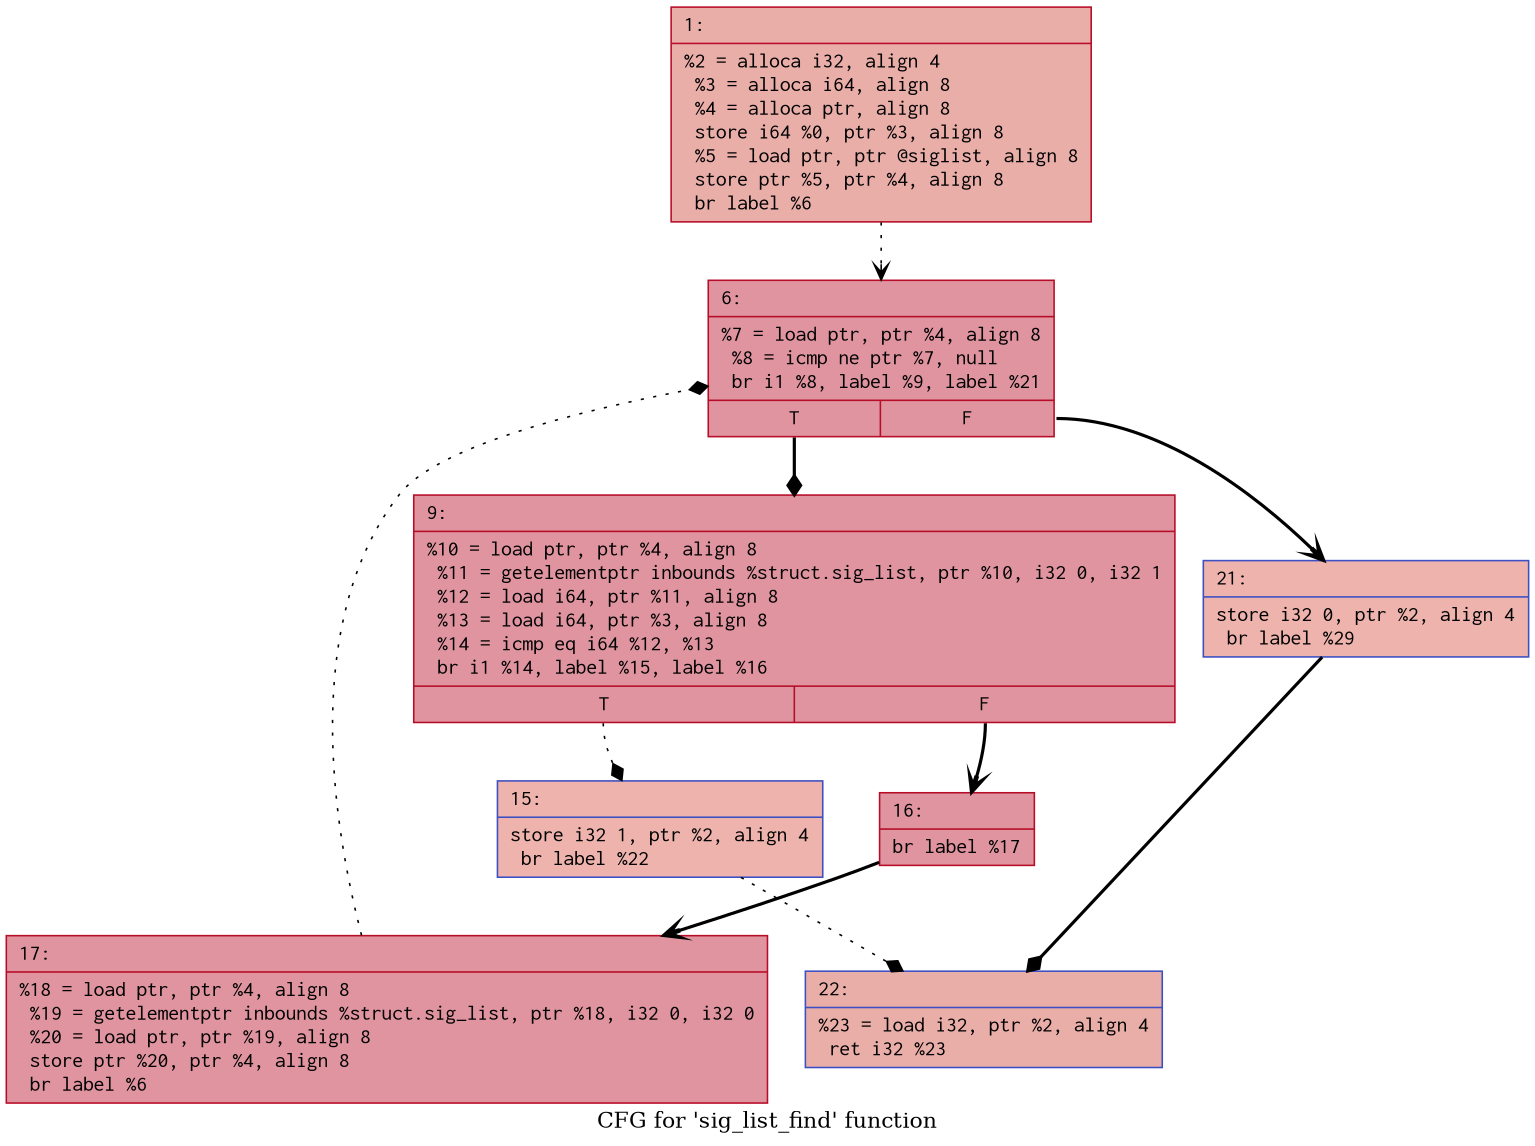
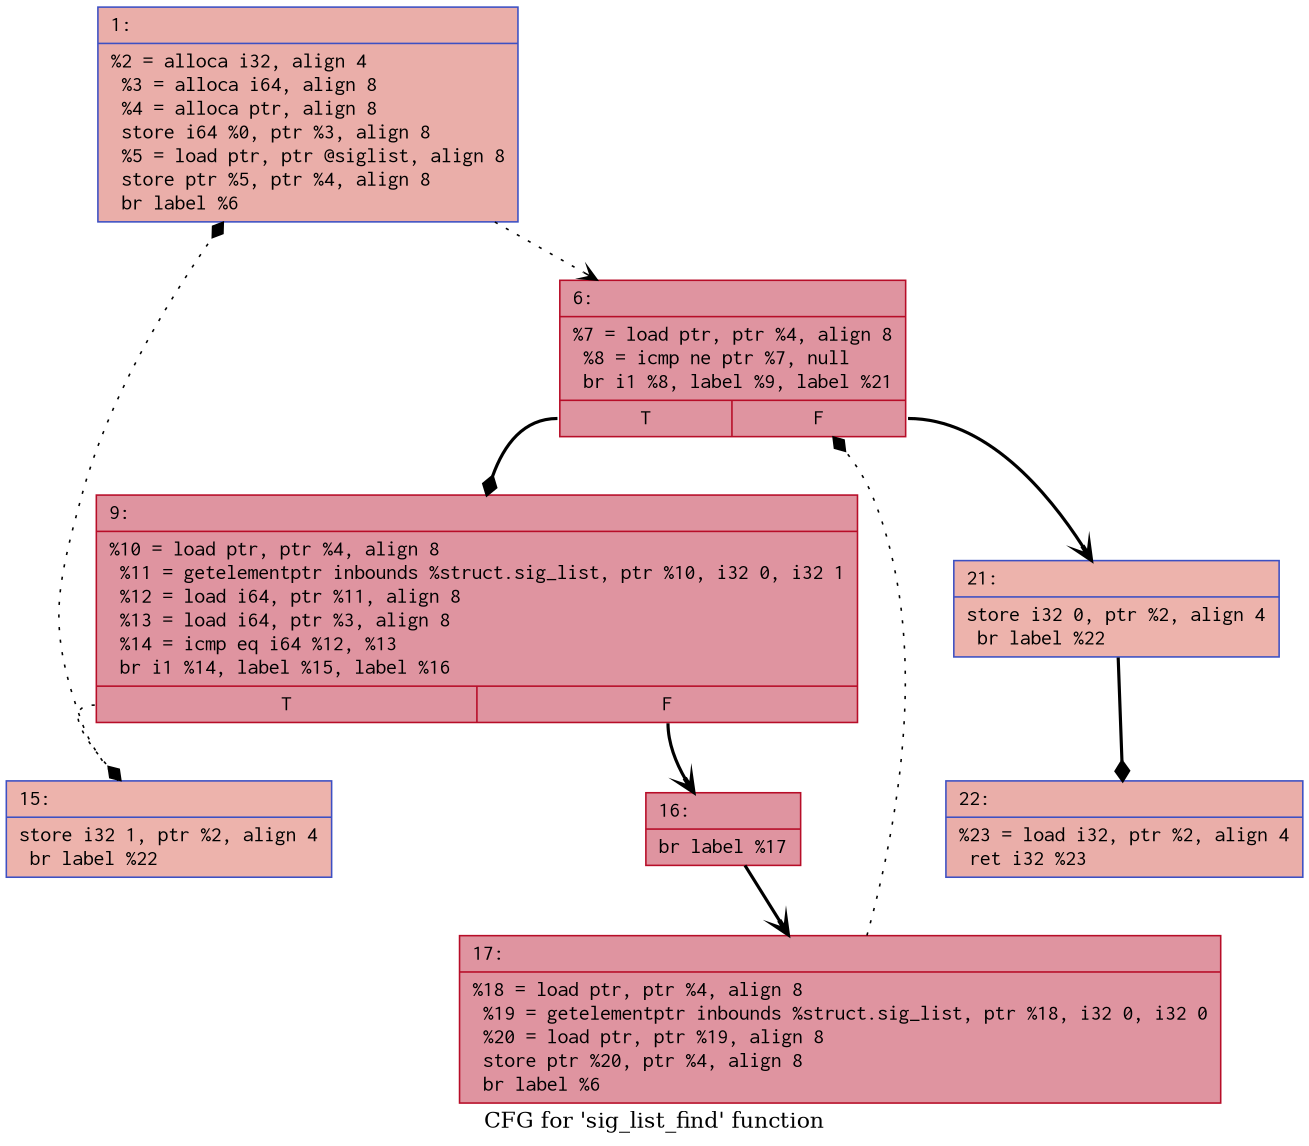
(881, 114) -> (308, 114)
(1285, 638) -> (1036, 638)
(814, 919) -> (80, 501)
